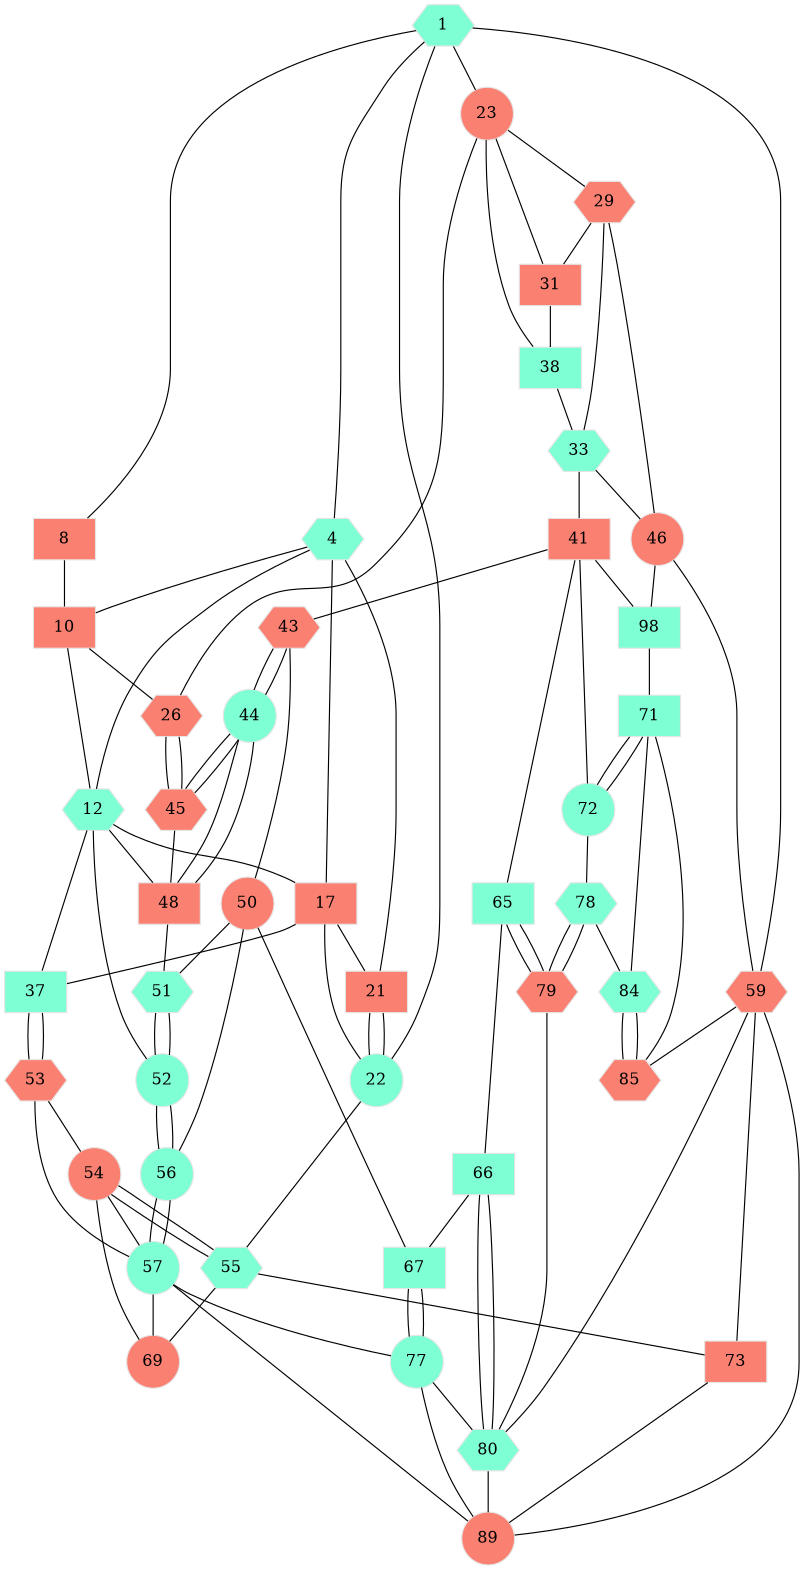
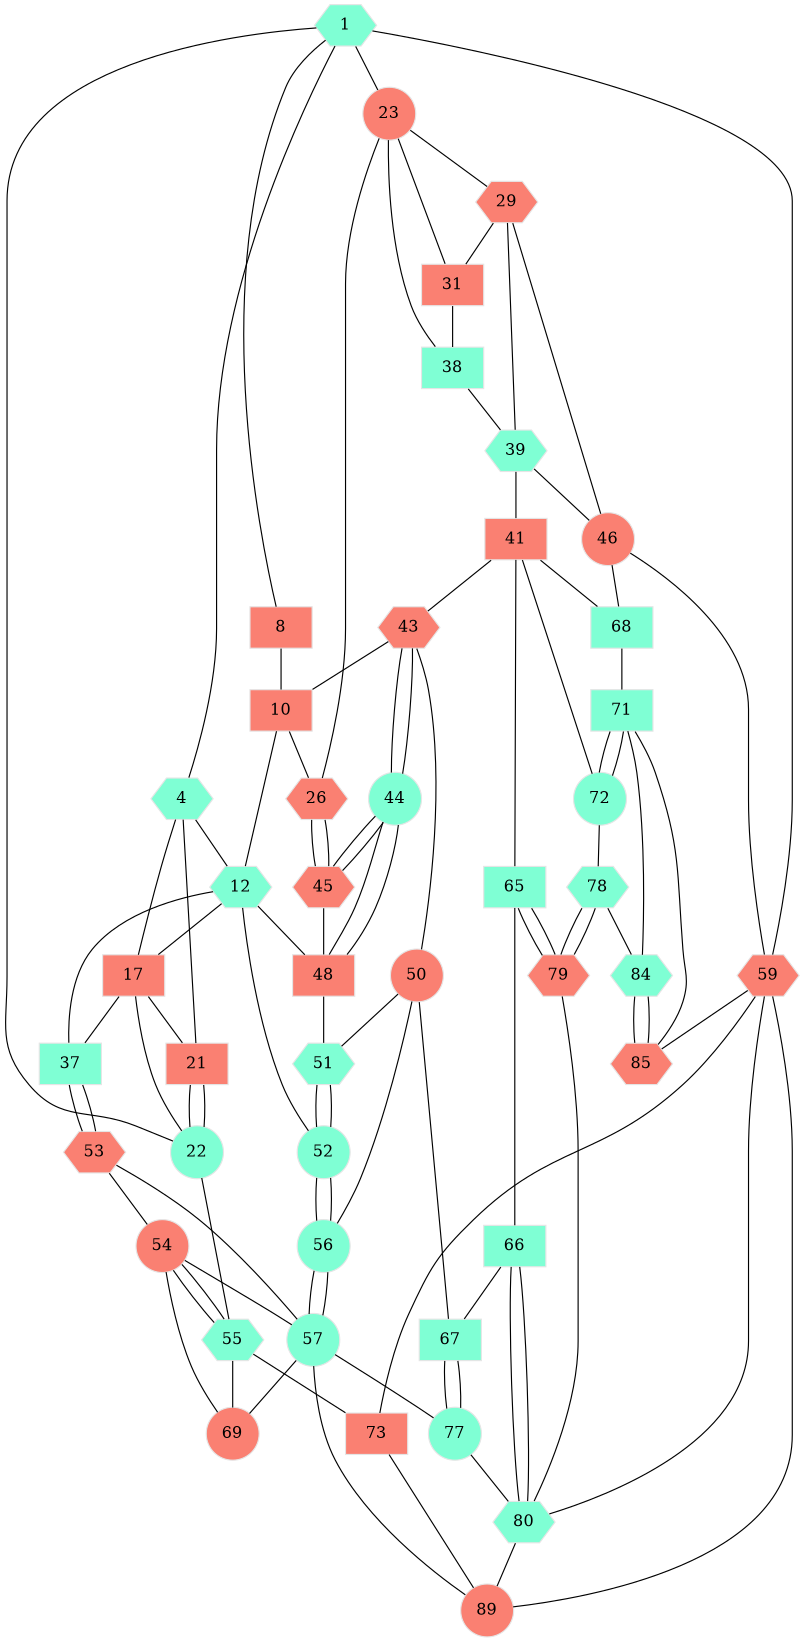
(579, 451) -> (516, 451)
(201, 578) -> (352, 664)
(649, 628) -> (622, 628)
(440, 1455) -> none
